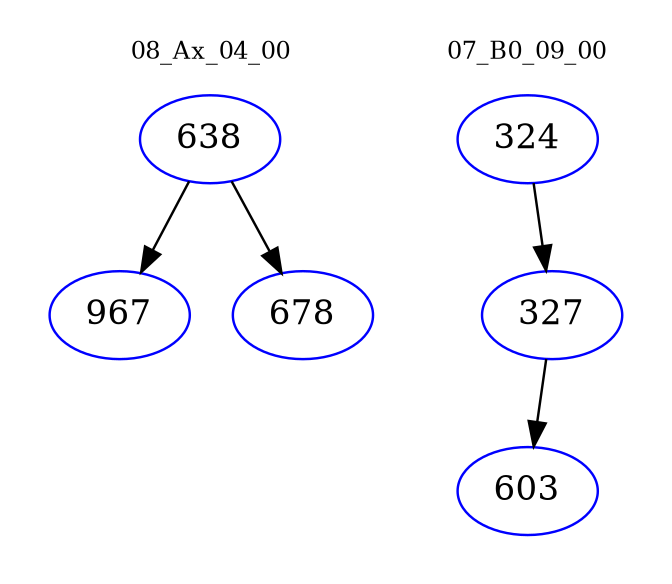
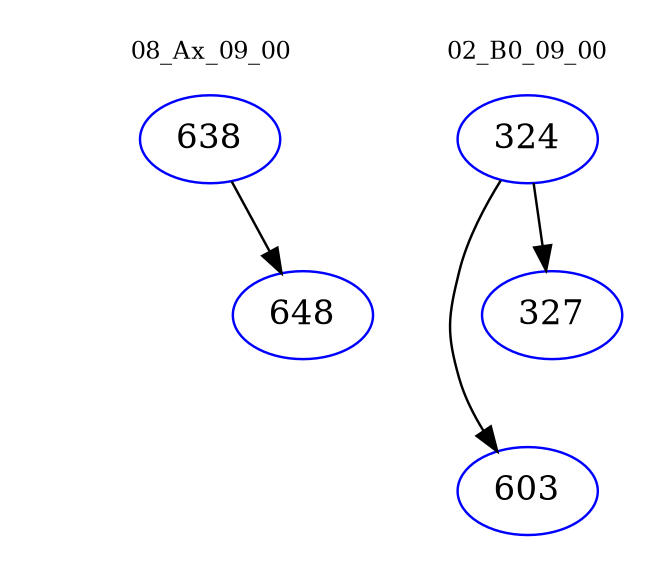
(211, 53) -> (211, 53)
(528, 53) -> (528, 53)
(120, 315) -> none
(303, 315) -> (303, 315)
(542, 390) -> (452, 304)
